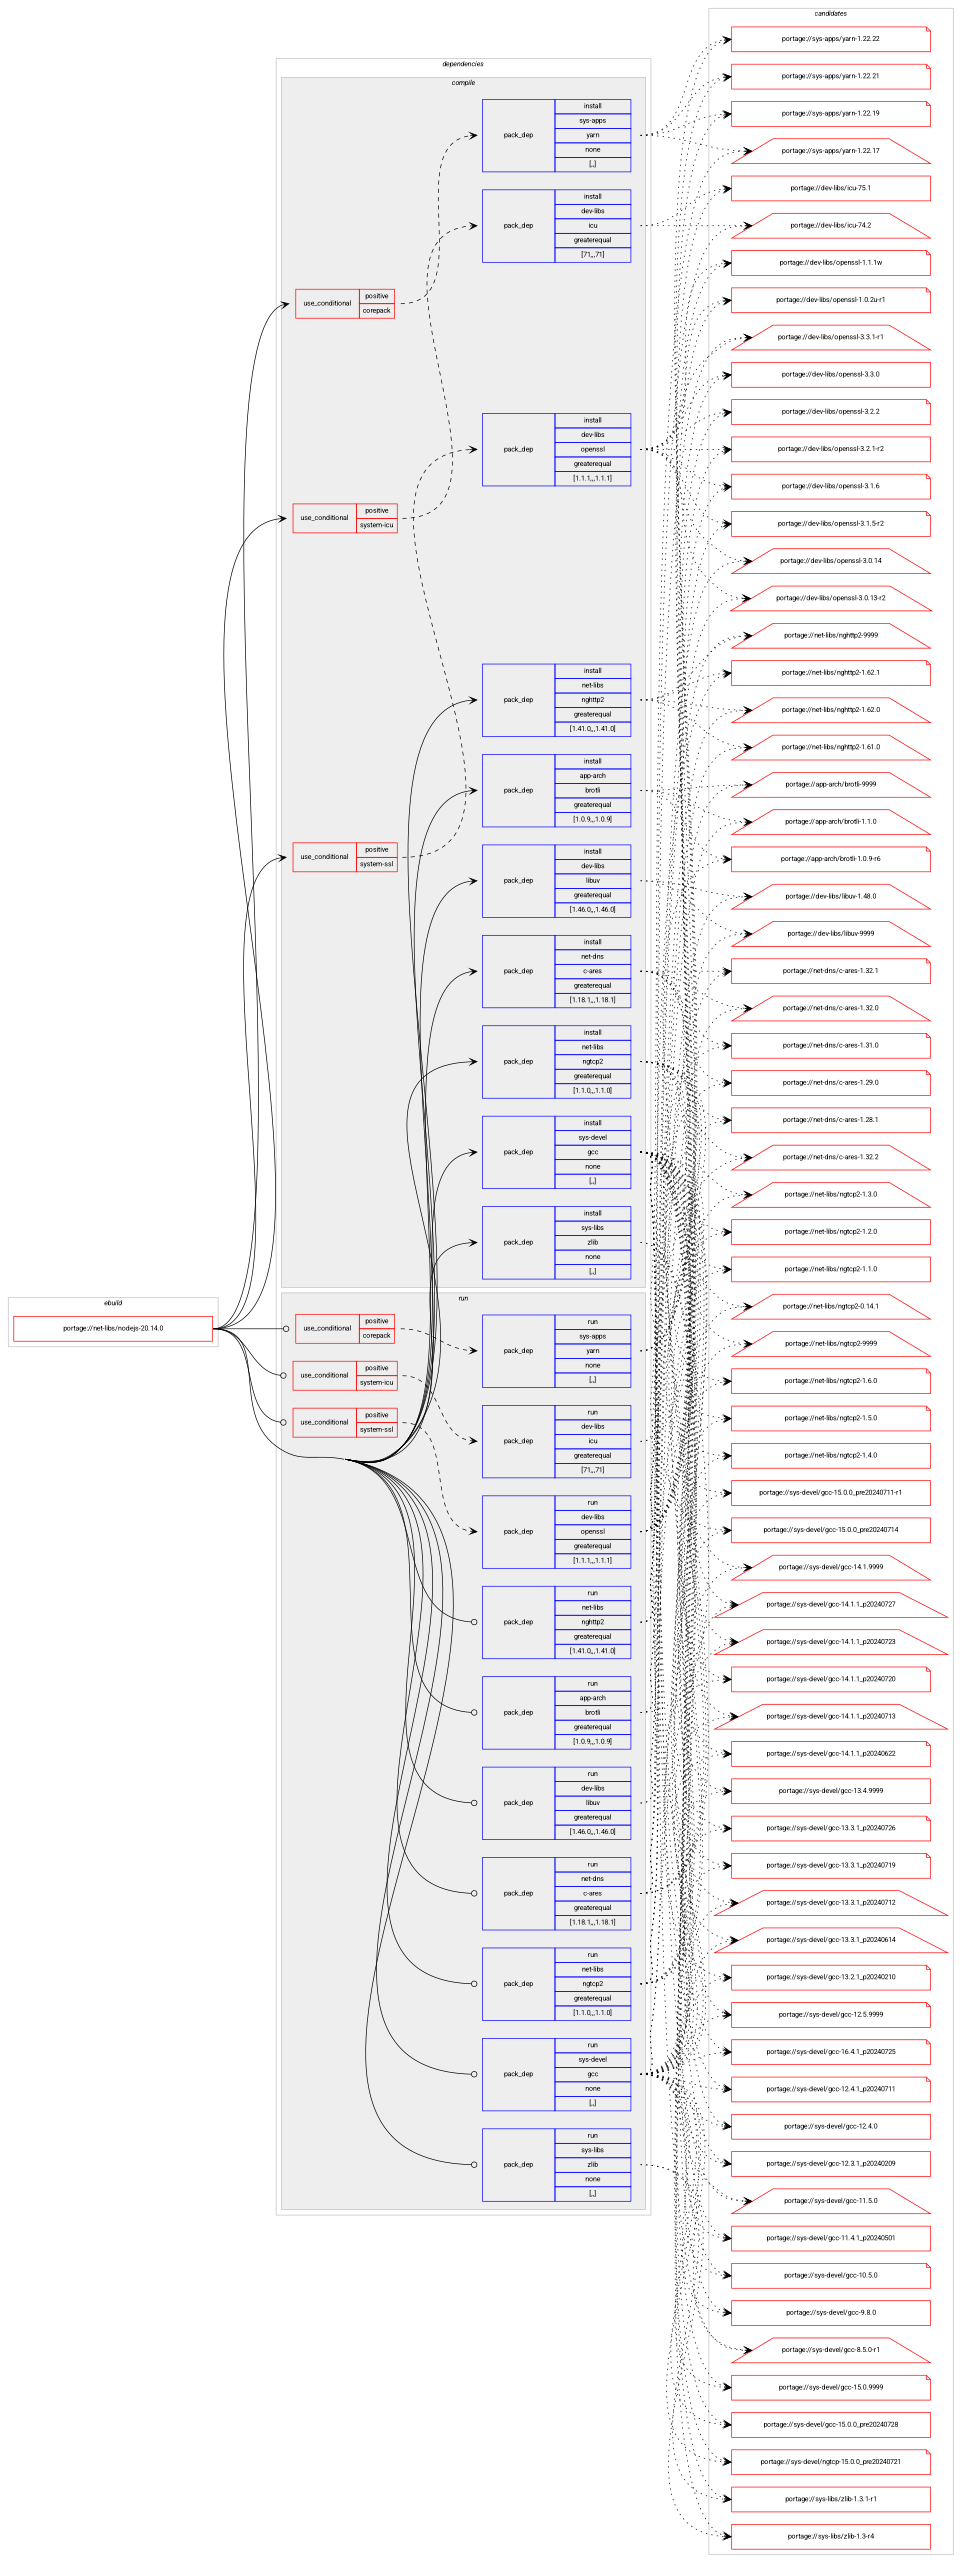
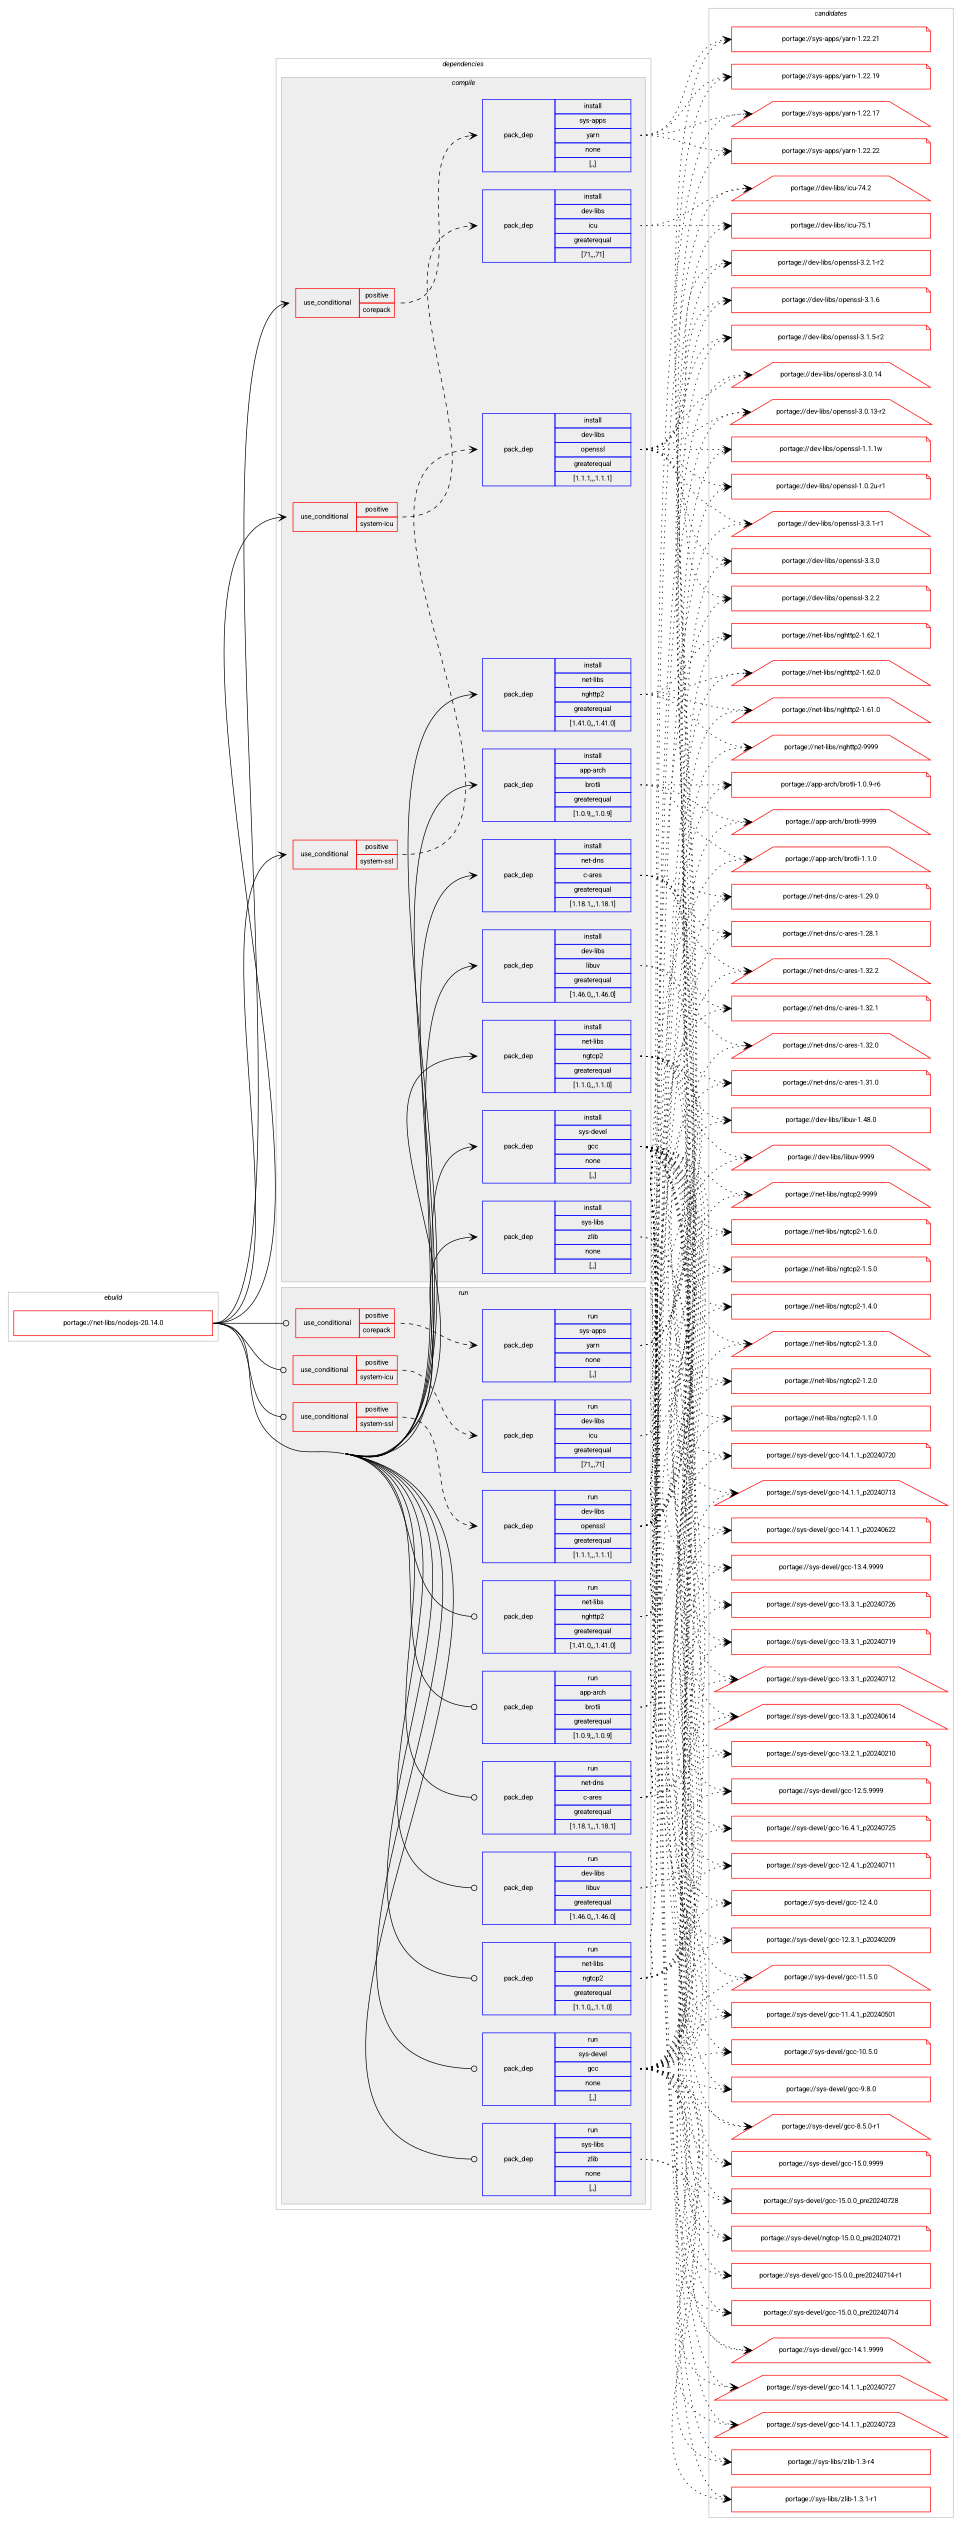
(831, 897) -> (831, 1120)
(831, 1307) -> none
(831, 1493) -> (831, 2276)
